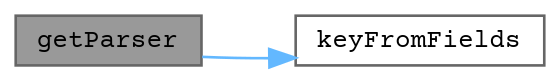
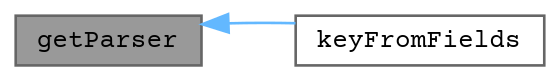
(236, 58) -> (262, 23)
